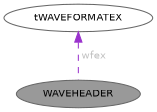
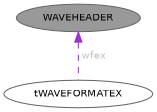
(78, 61) -> (78, 61)
